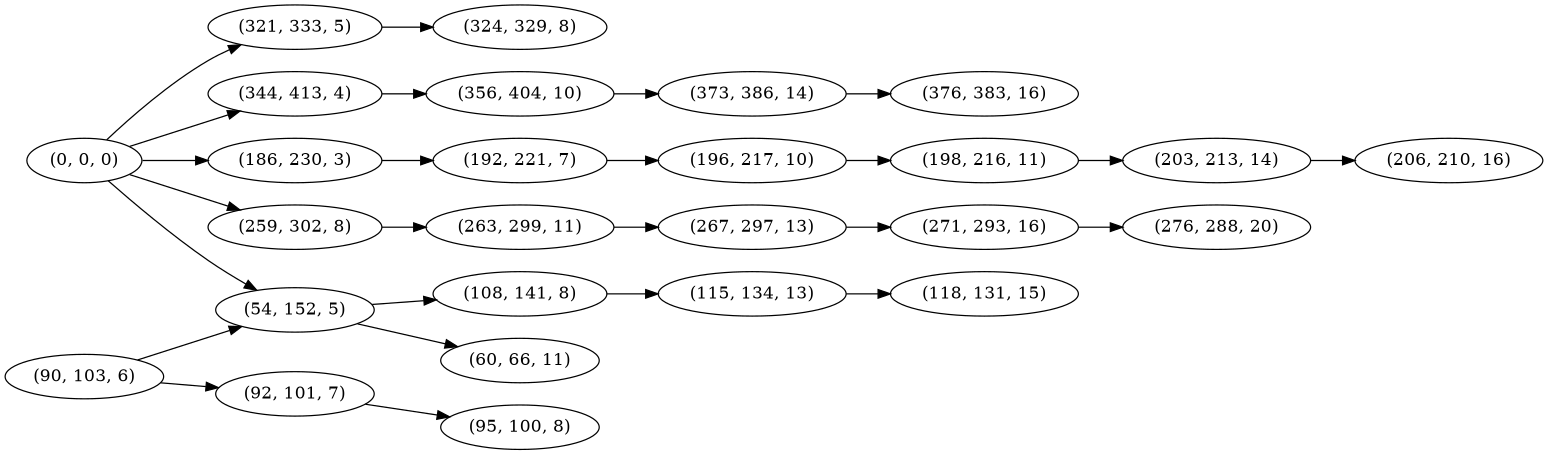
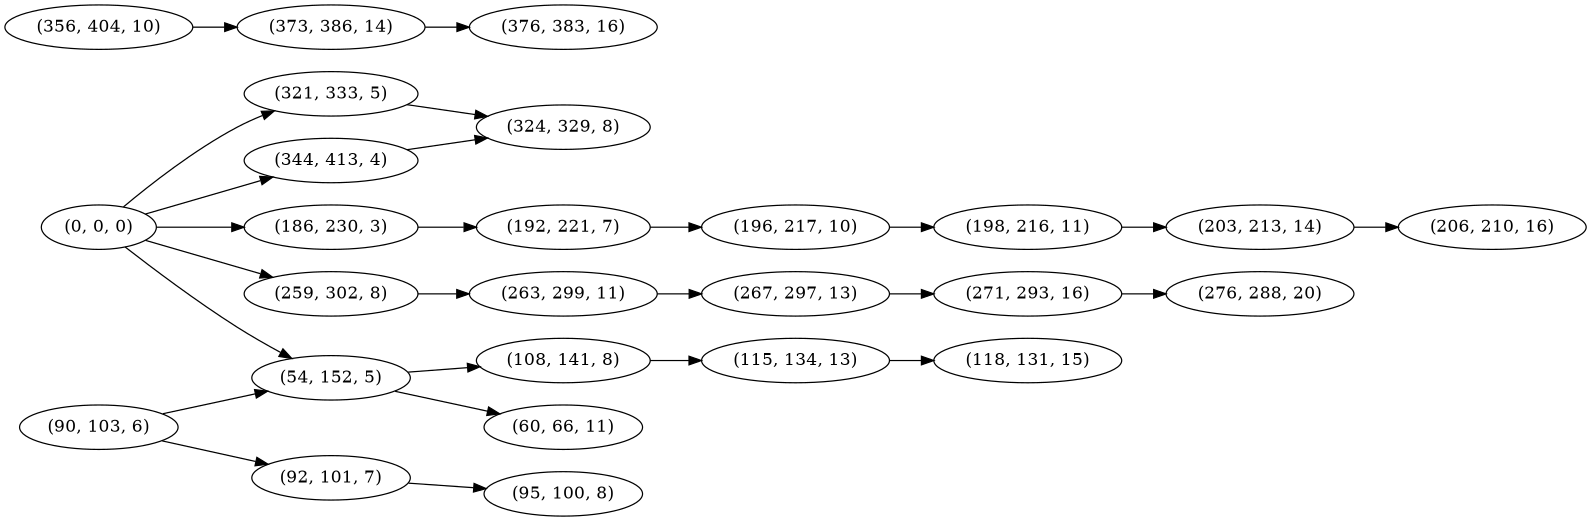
(398, 94) -> (441, 145)
